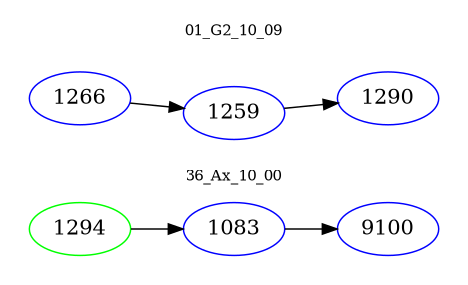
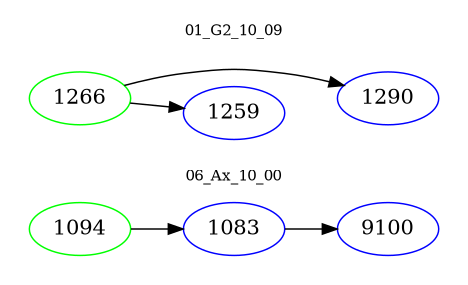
(80, 98) -> (80, 98)
(304, 106) -> (227, 70)
(234, 177) -> (234, 177)
(80, 229) -> (80, 229)
